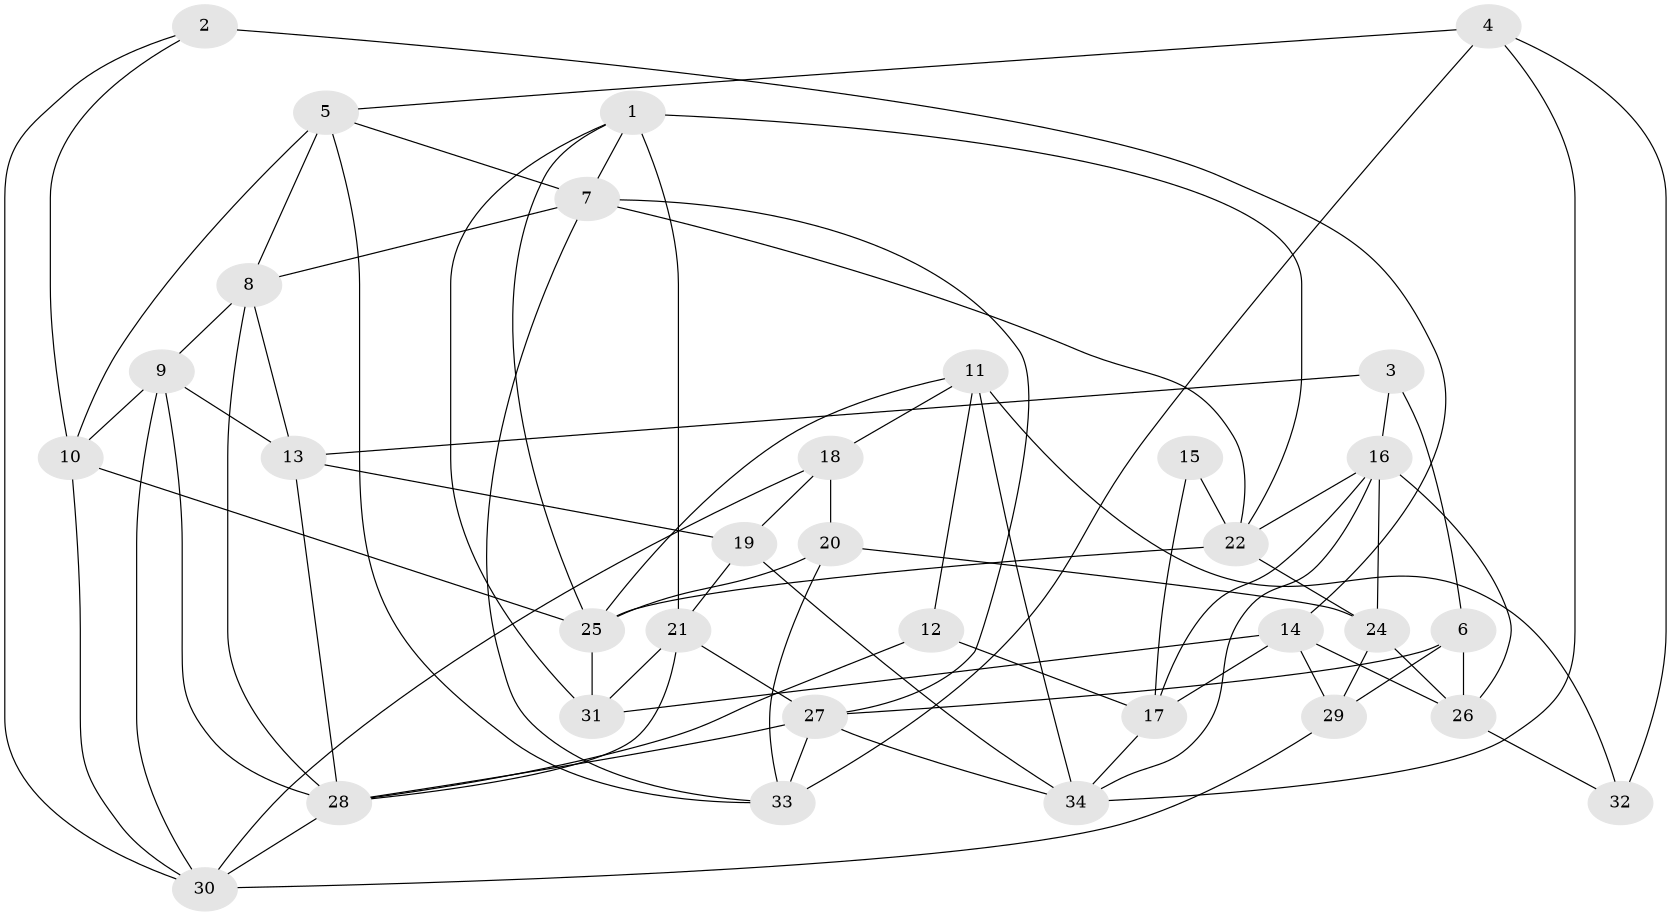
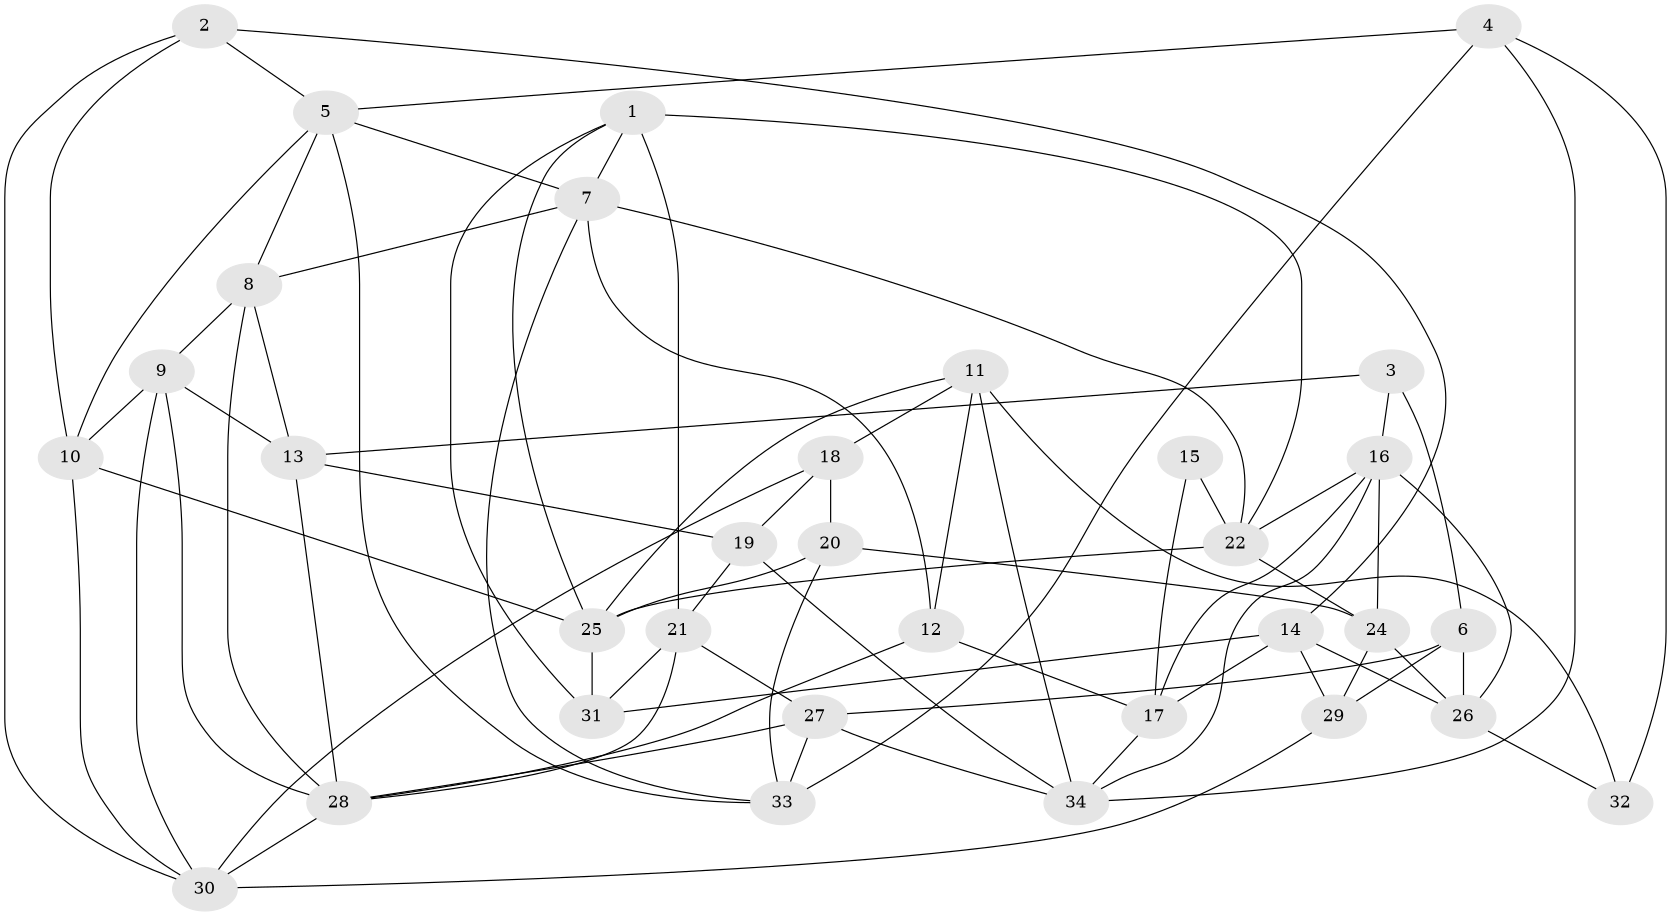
none -> (265, 69)
(1021, 356) -> (790, 382)
